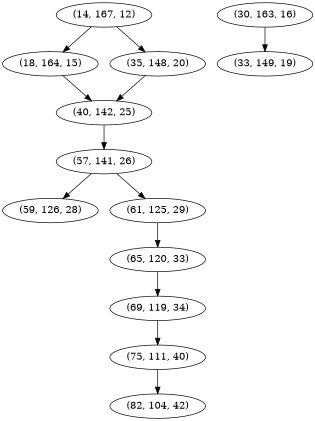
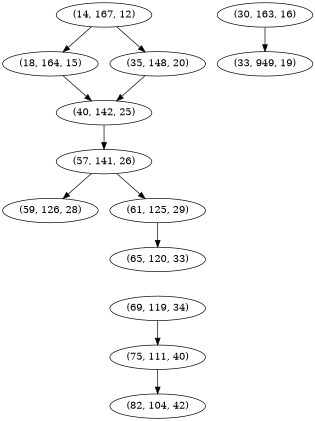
(265, 64) -> (265, 64)
(158, 281) -> none
